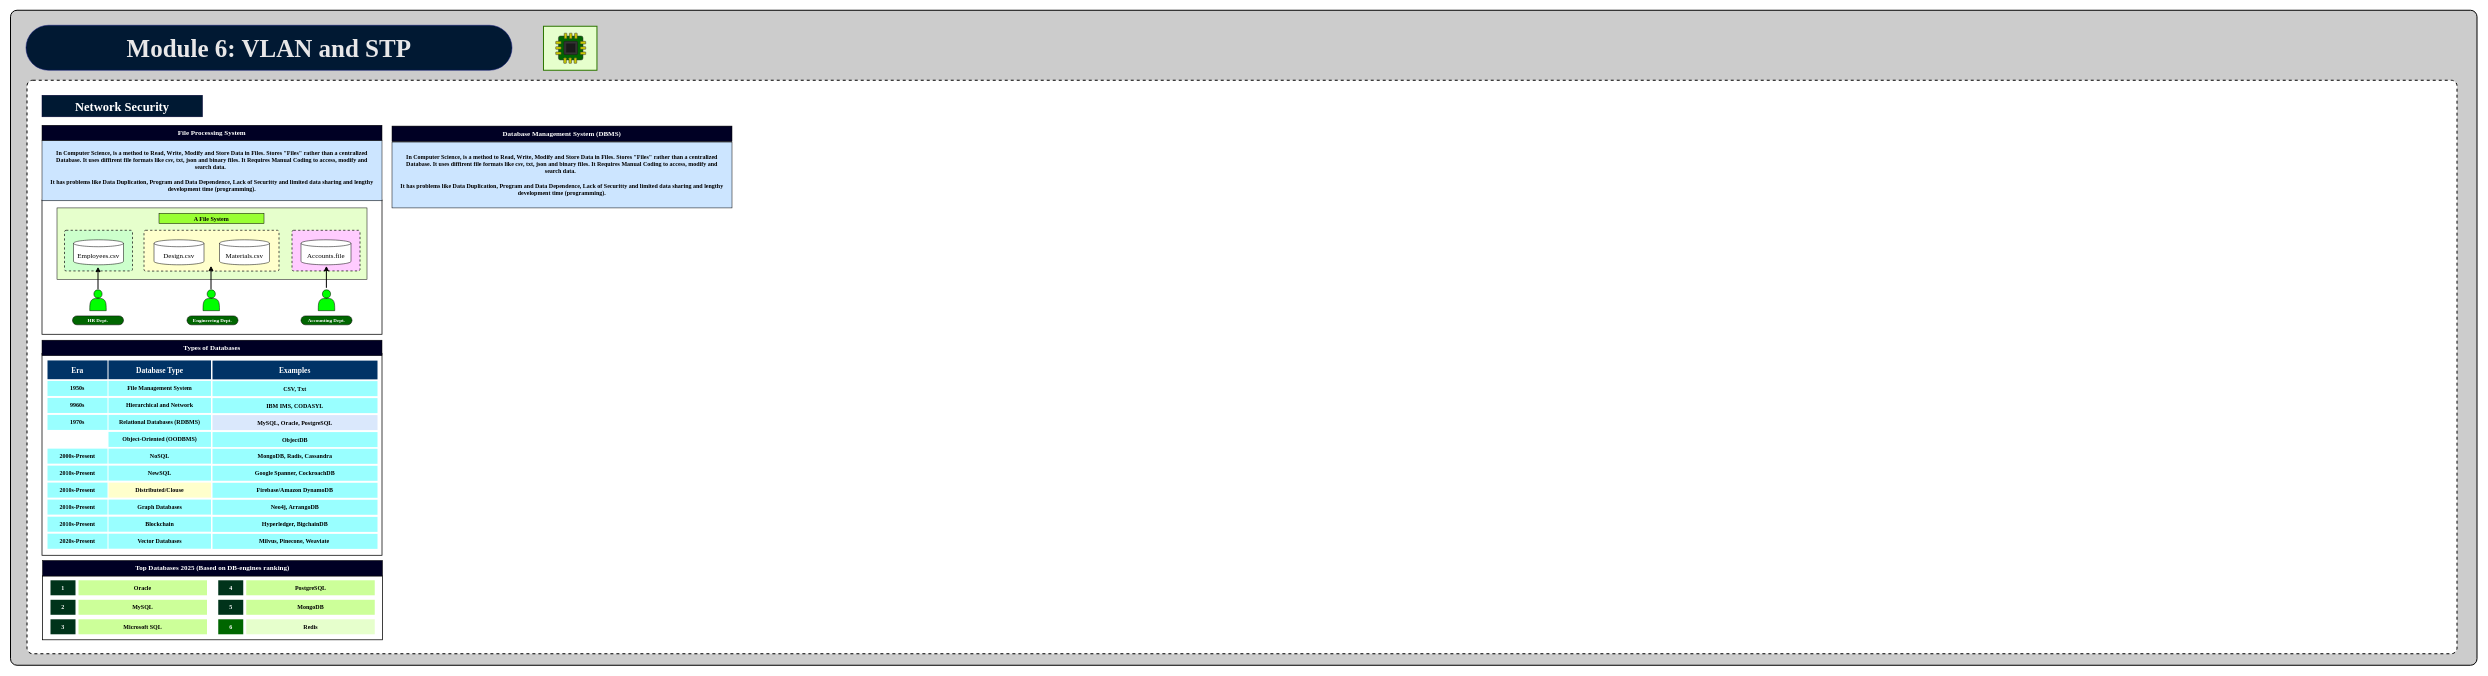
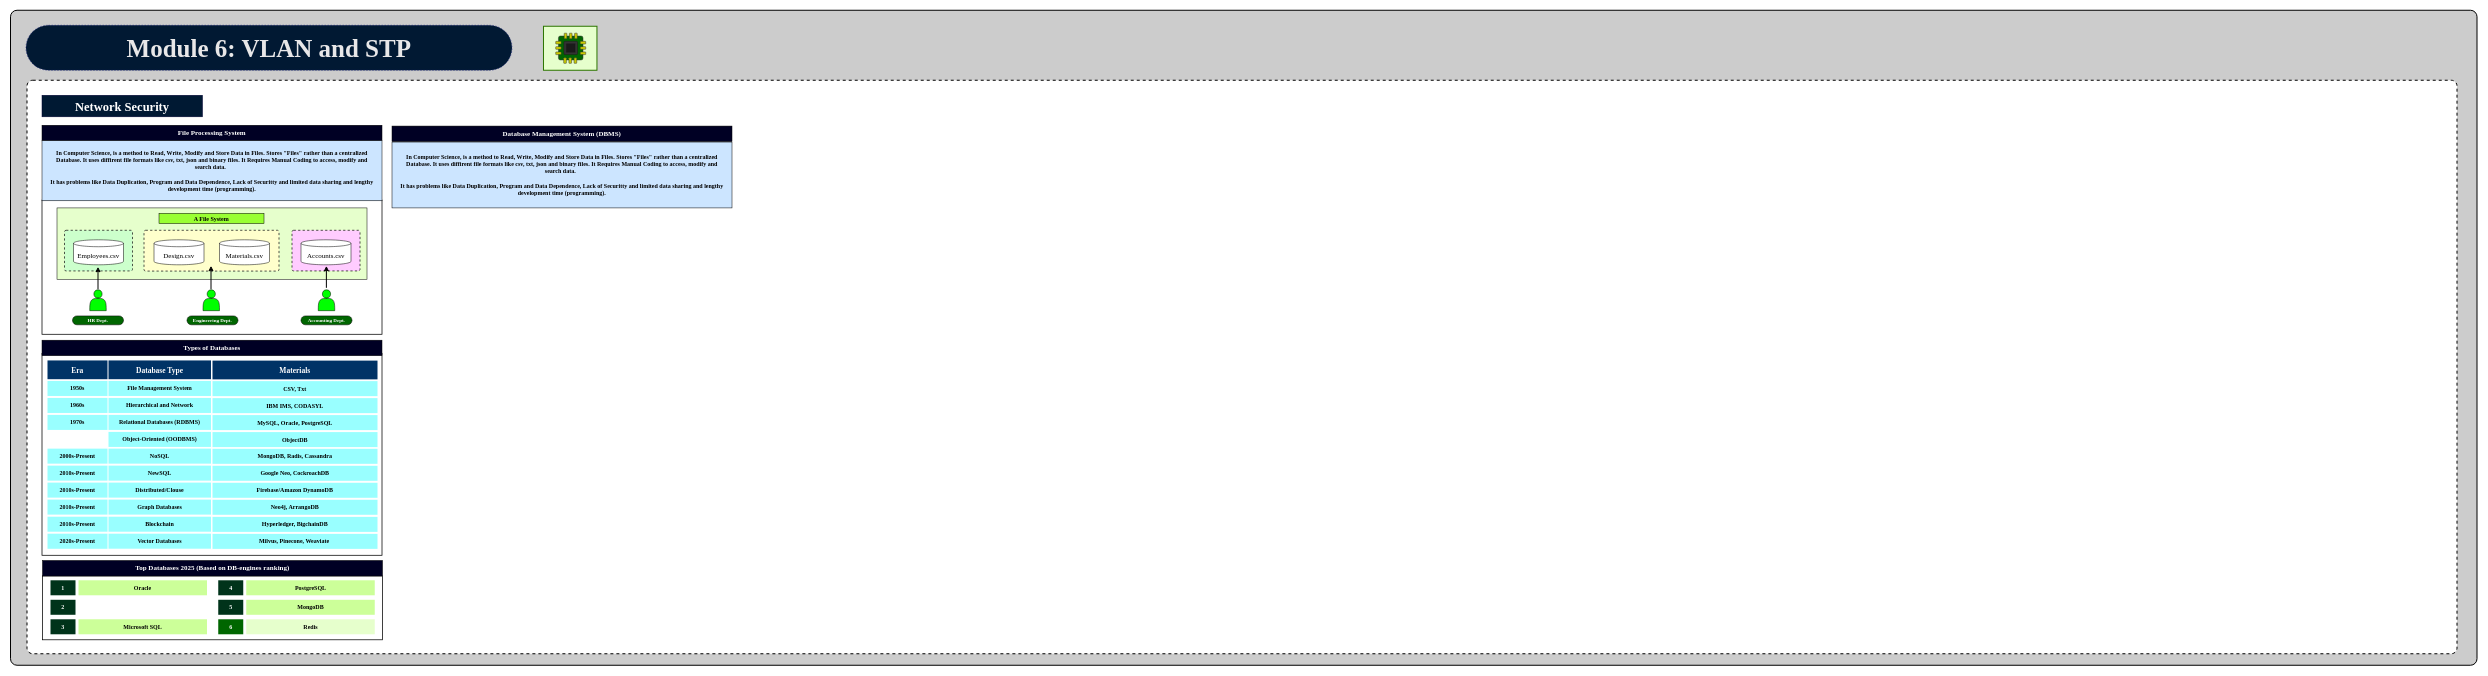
(269, 48) -> (269, 48)
(326, 255) -> (326, 255)
(295, 370) -> (295, 370)
(77, 405) -> (77, 405)
(295, 423) -> (295, 423)
(295, 473) -> (295, 473)
(160, 490) -> (160, 490)
(143, 607) -> none
